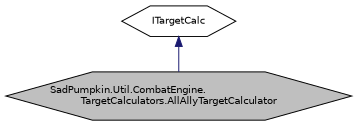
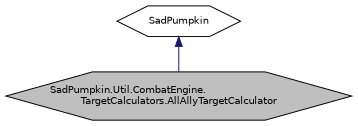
(179, 21) -> (179, 21)
